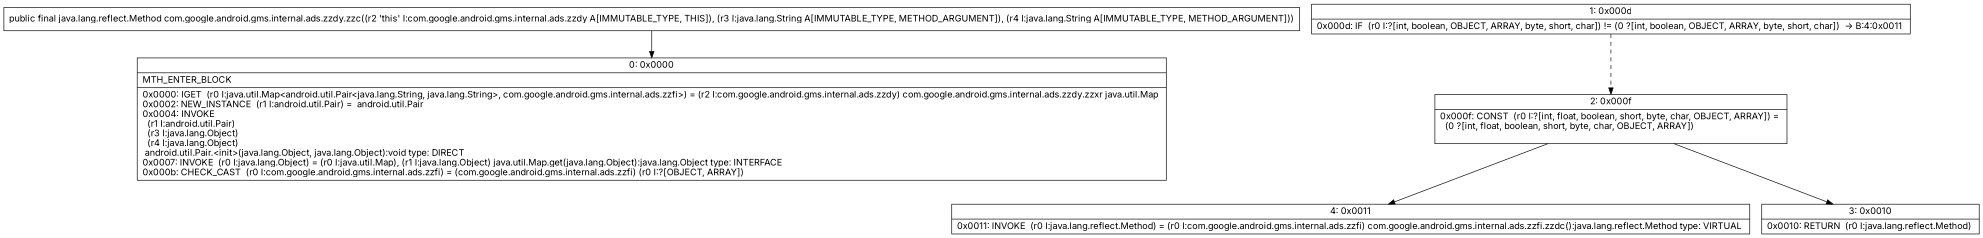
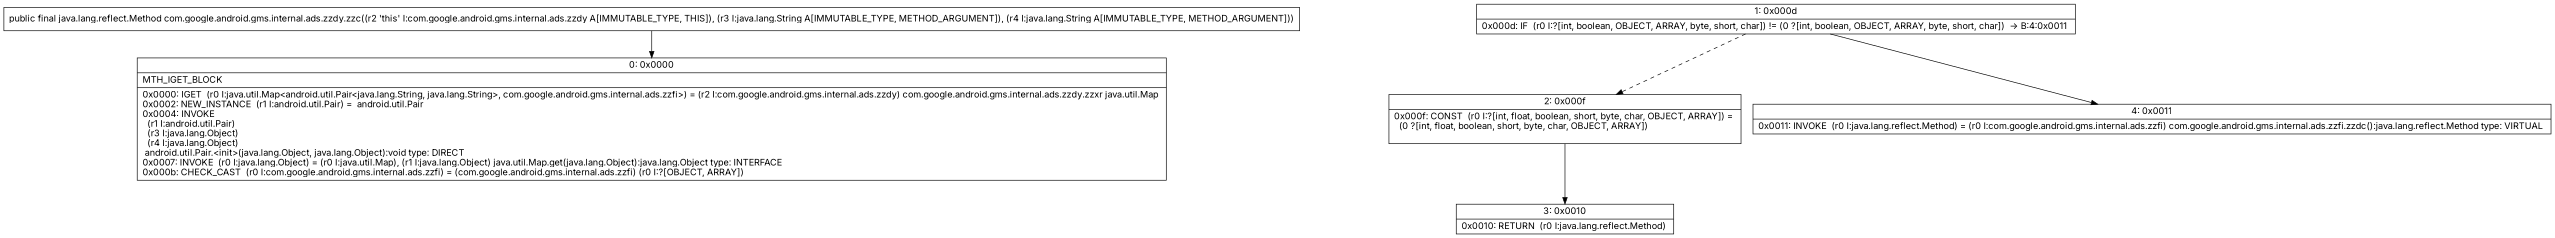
(187, 80) -> (183, 80)
(1471, 173) -> (1961, 68)
